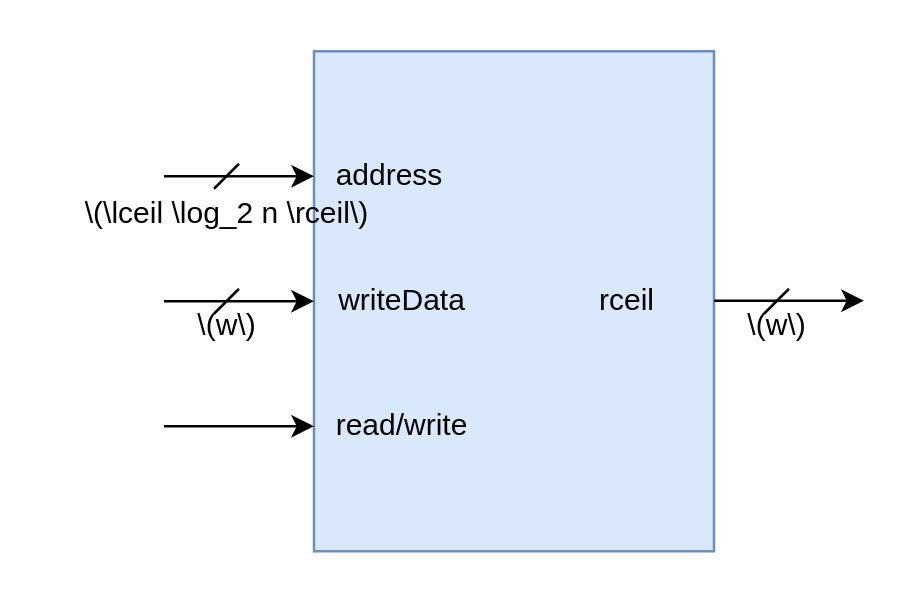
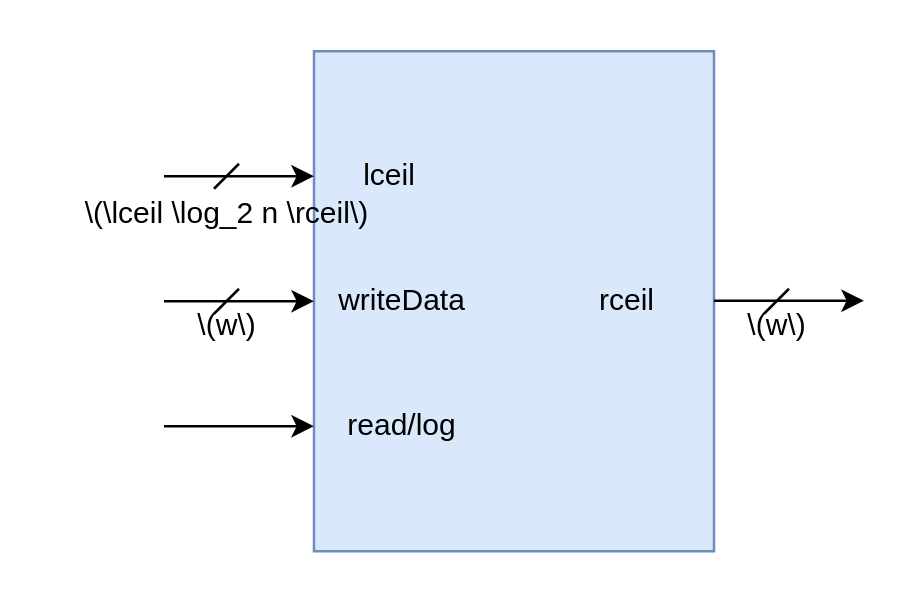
(390, 176) -> (390, 176)
(403, 426) -> (403, 426)
